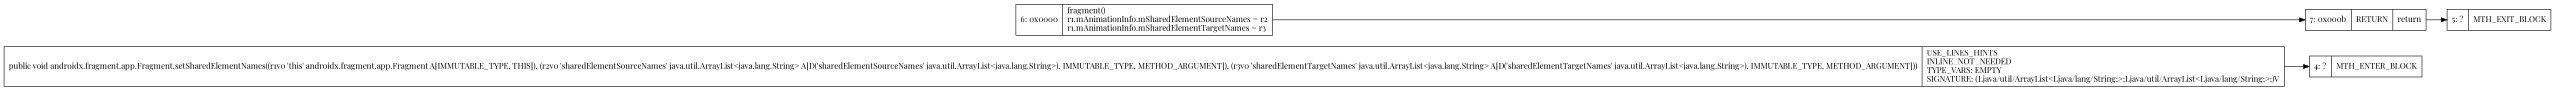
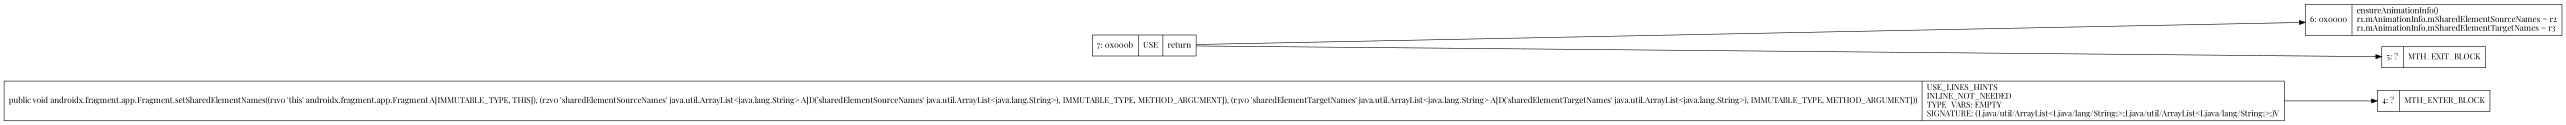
(1086, 11) -> (2398, 11)
(1786, 20) -> (1748, 33)
(2372, 20) -> (1151, 45)
